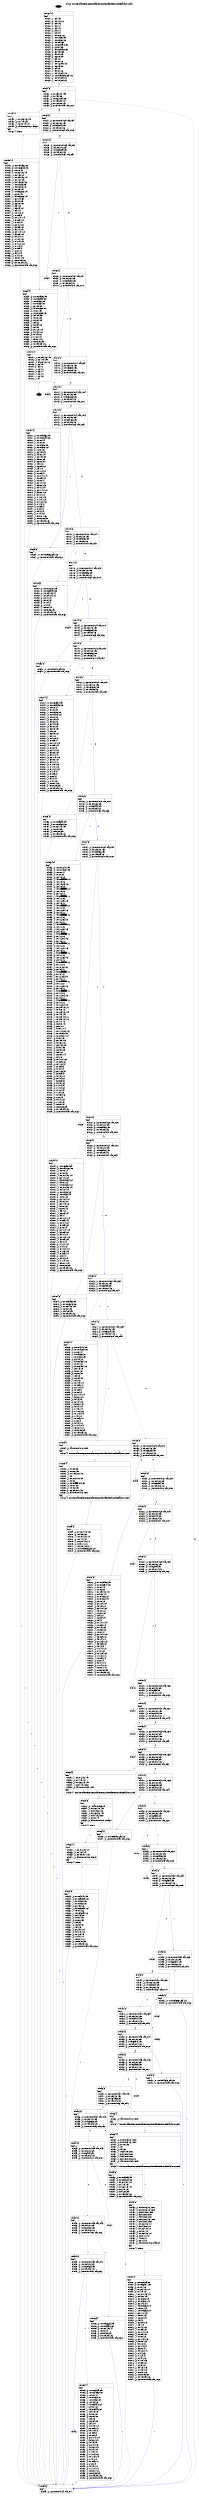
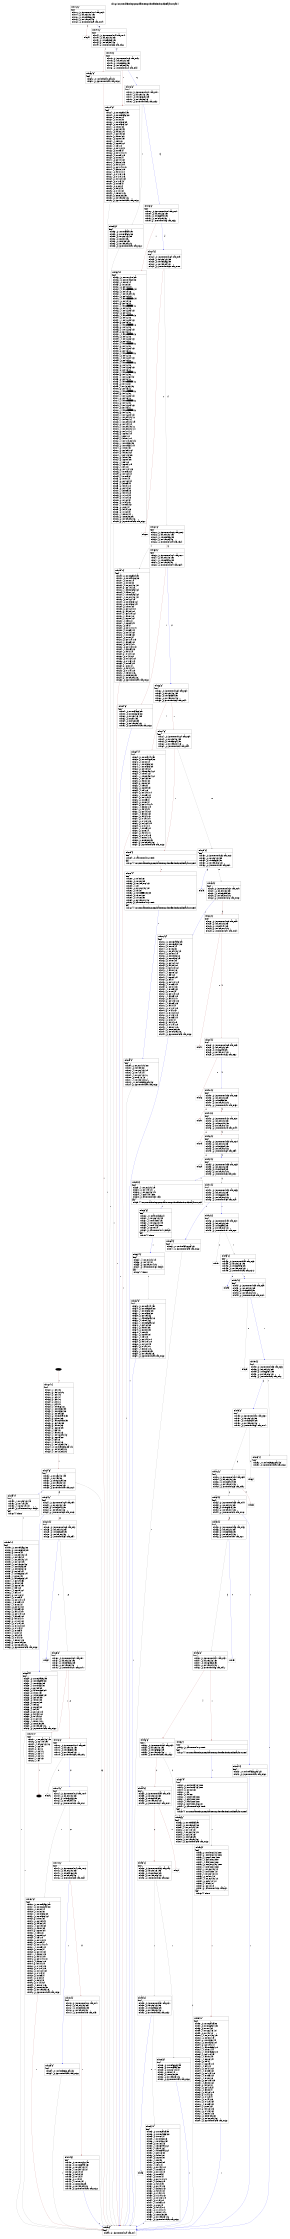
(84, 553) -> none
(152, 1967) -> (258, 1394)
